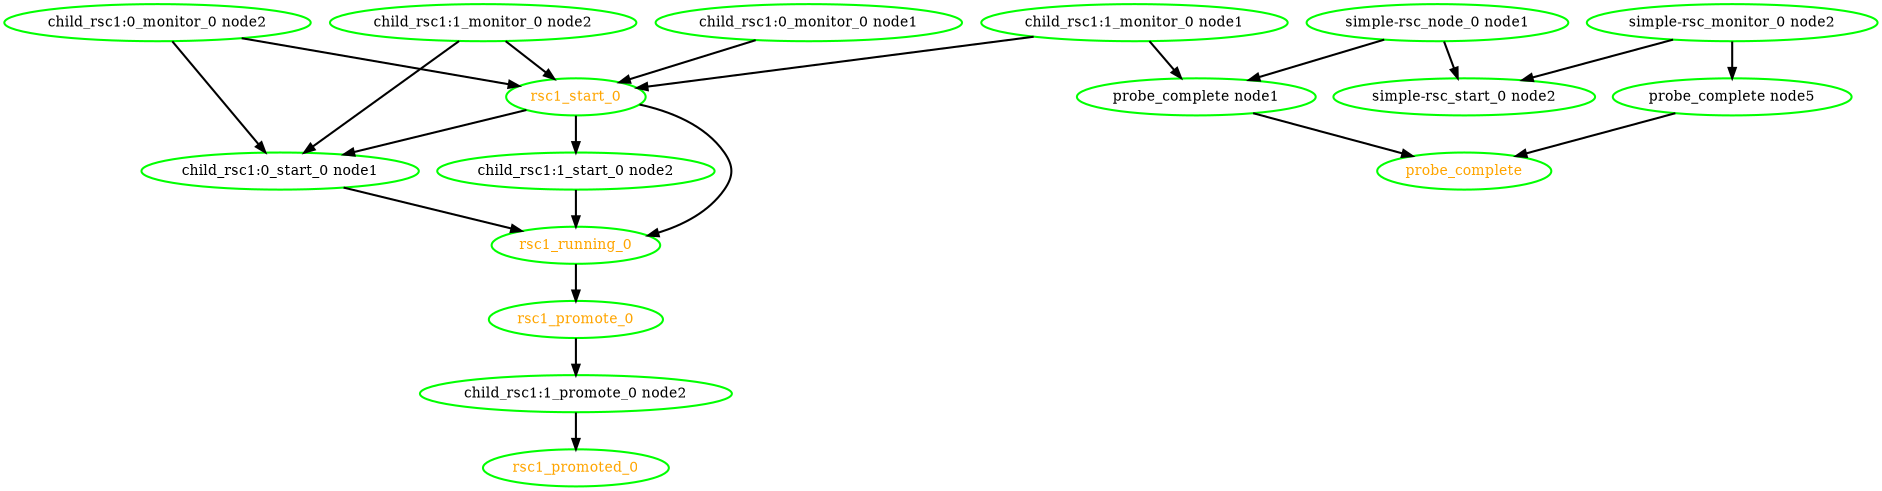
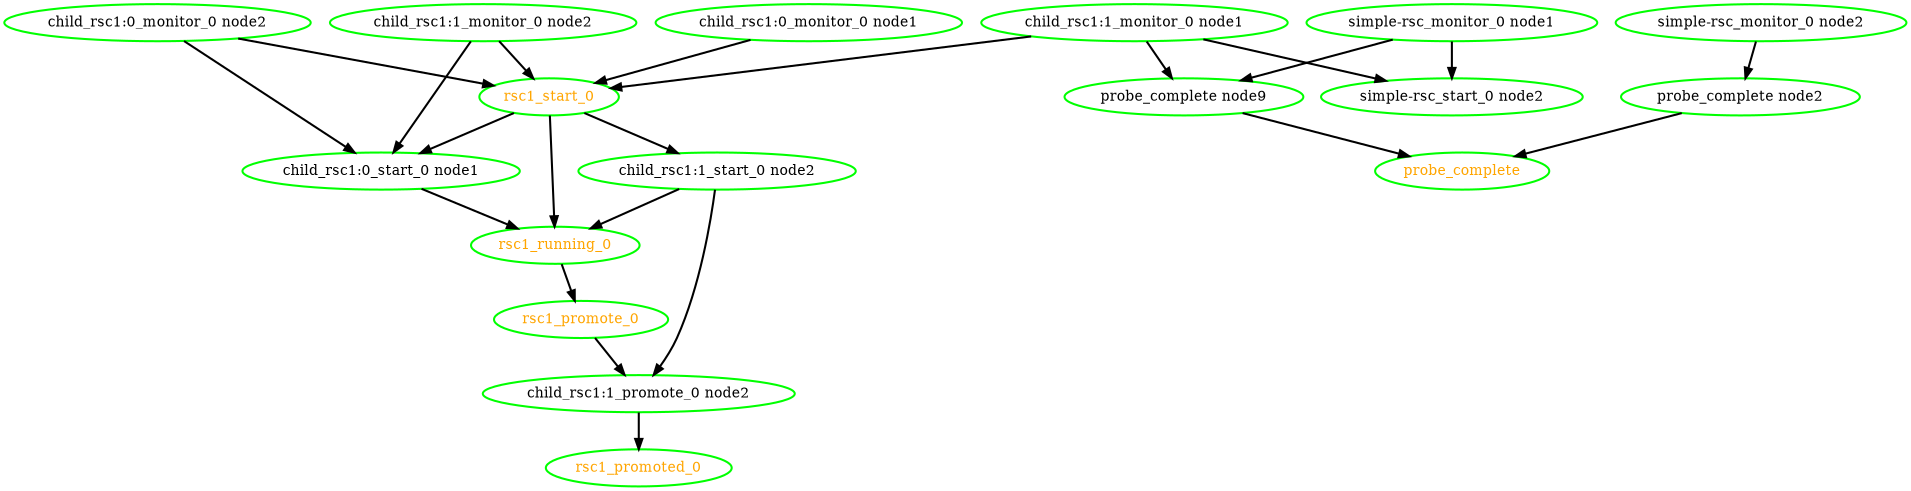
(1437, 23) -> (1452, 23)
(1603, 59) -> (1289, 59)
(1196, 97) -> (1184, 97)
(1732, 97) -> (1740, 97)
none -> (697, 281)
